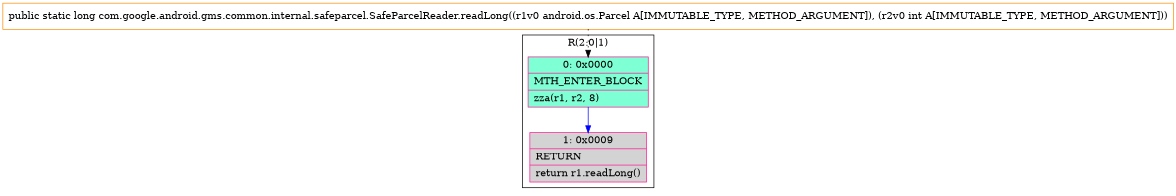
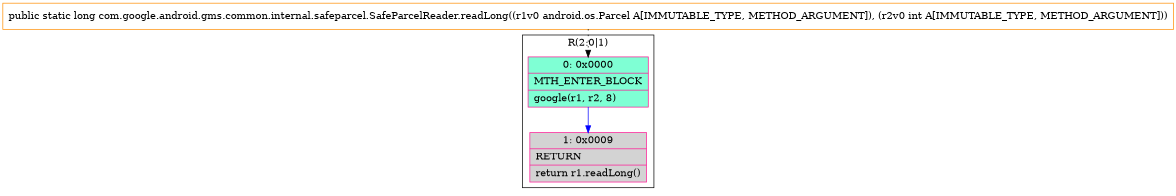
(567, 98) -> (575, 98)
